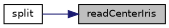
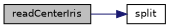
(55, 14) -> (104, 14)
